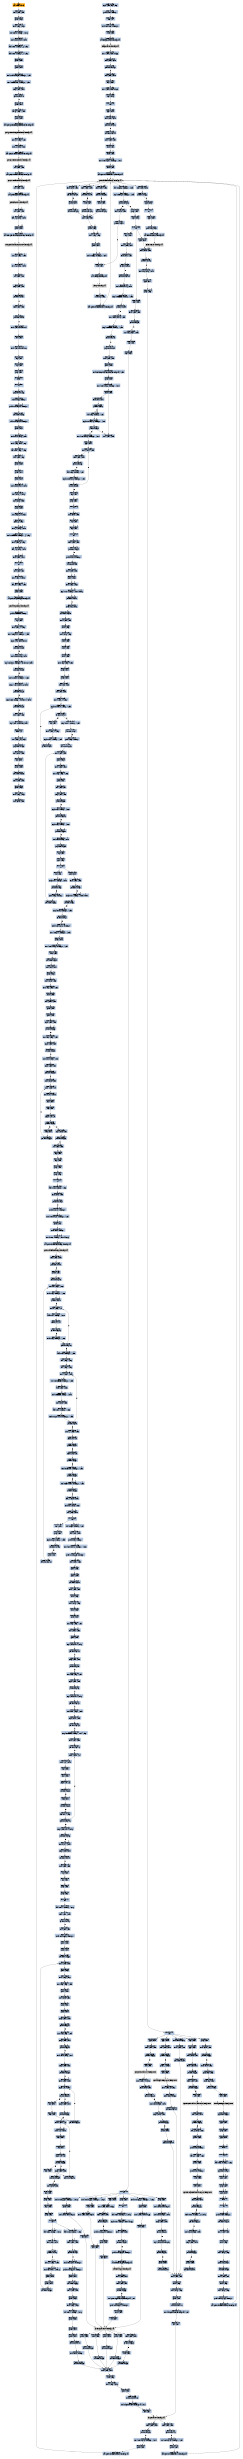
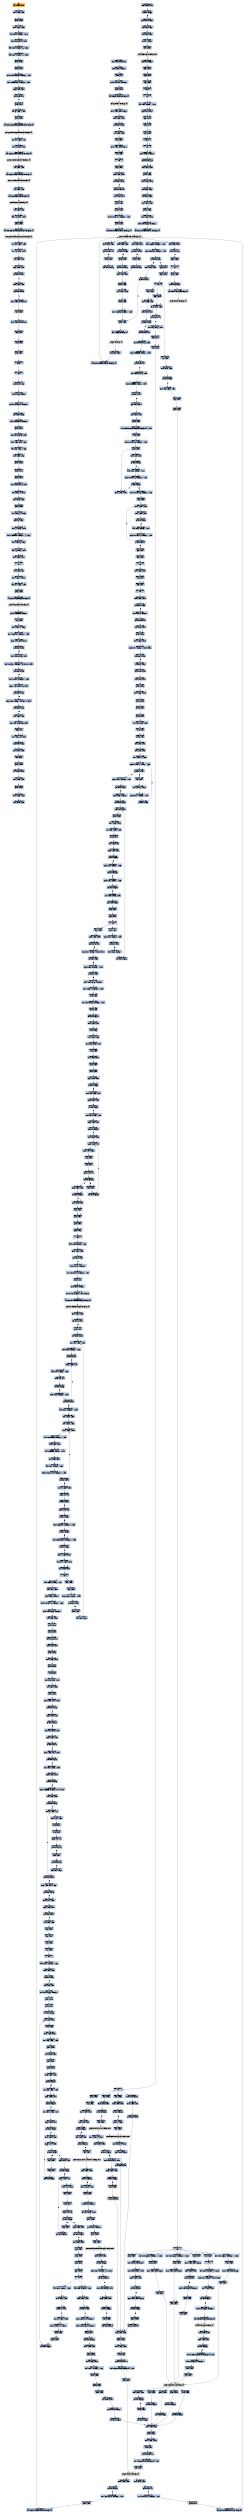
(205, 2040) -> none
